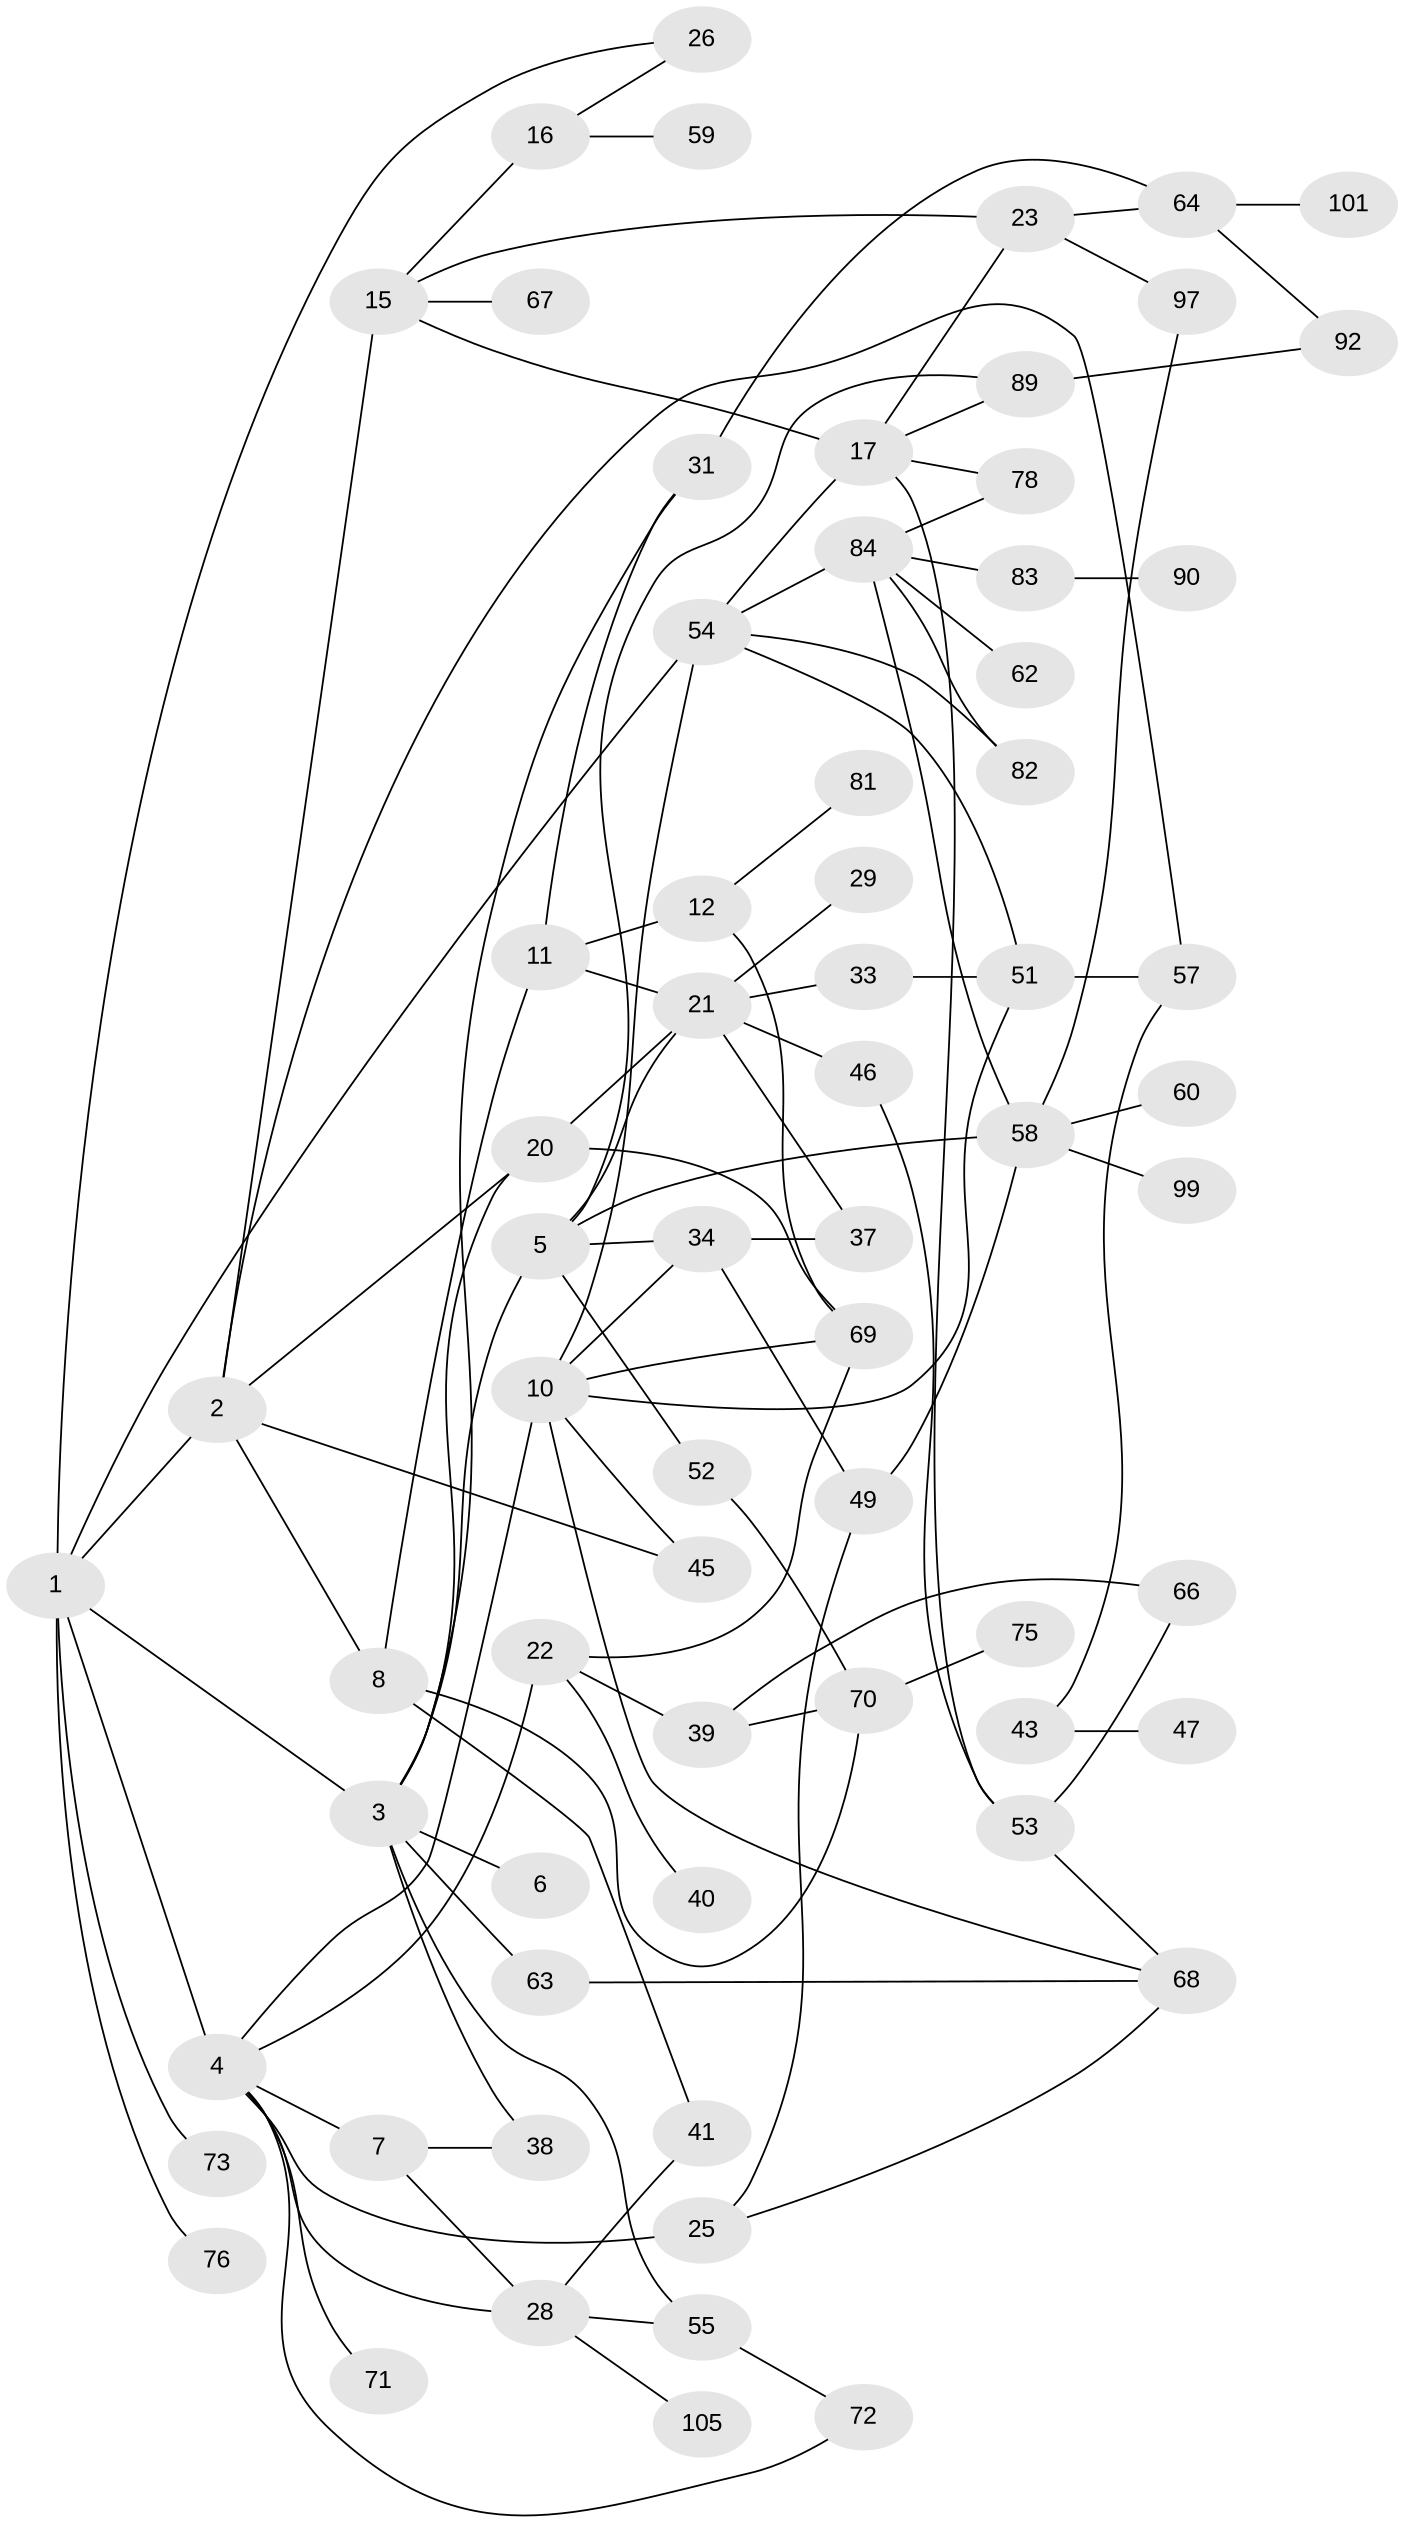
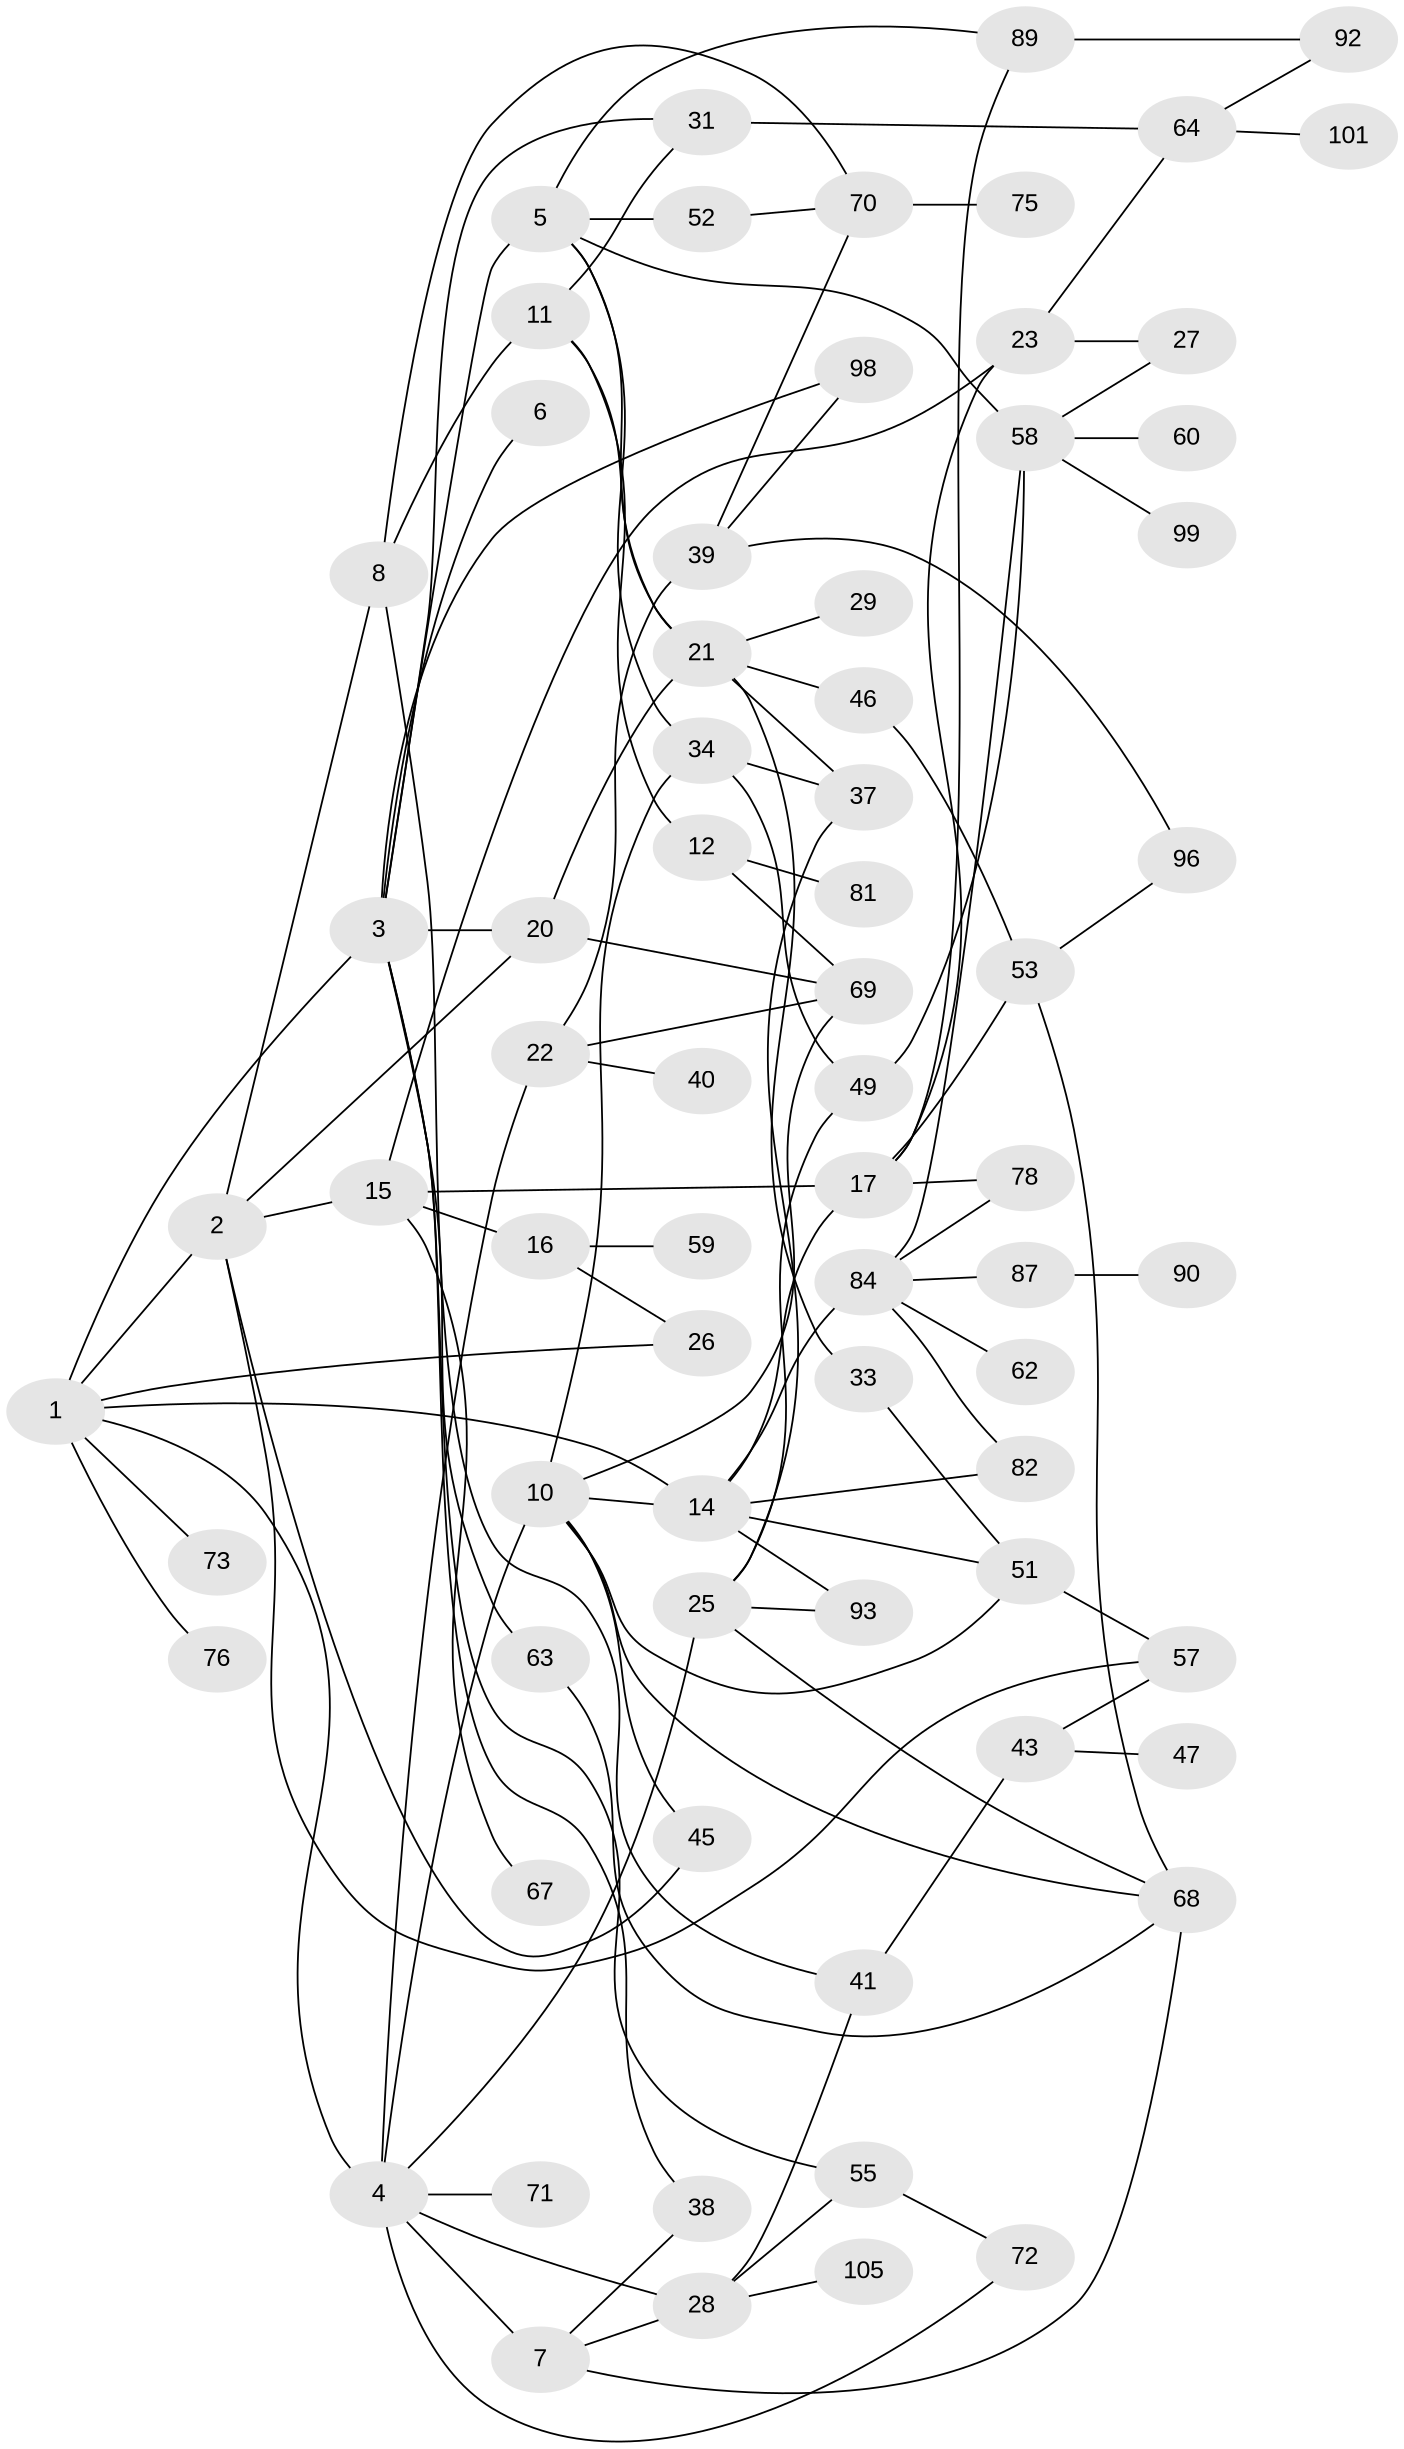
(1187, 302) -> (1187, 341)
none -> (864, 370)
(1025, 578) -> (1025, 1275)
(702, 632) -> (702, 1509)
none -> (797, 1338)
(1187, 1593) -> (1187, 860)
none -> (864, 1613)
none -> (942, 1870)
none -> (1026, 2339)
